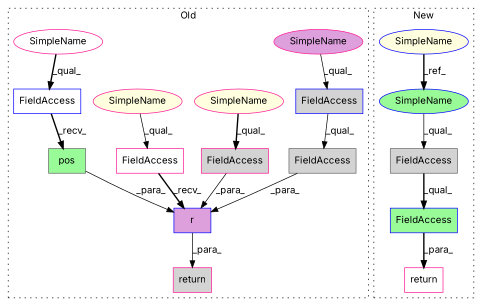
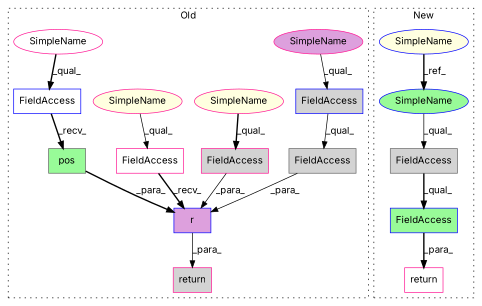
(126, 191) -> (126, 191)
